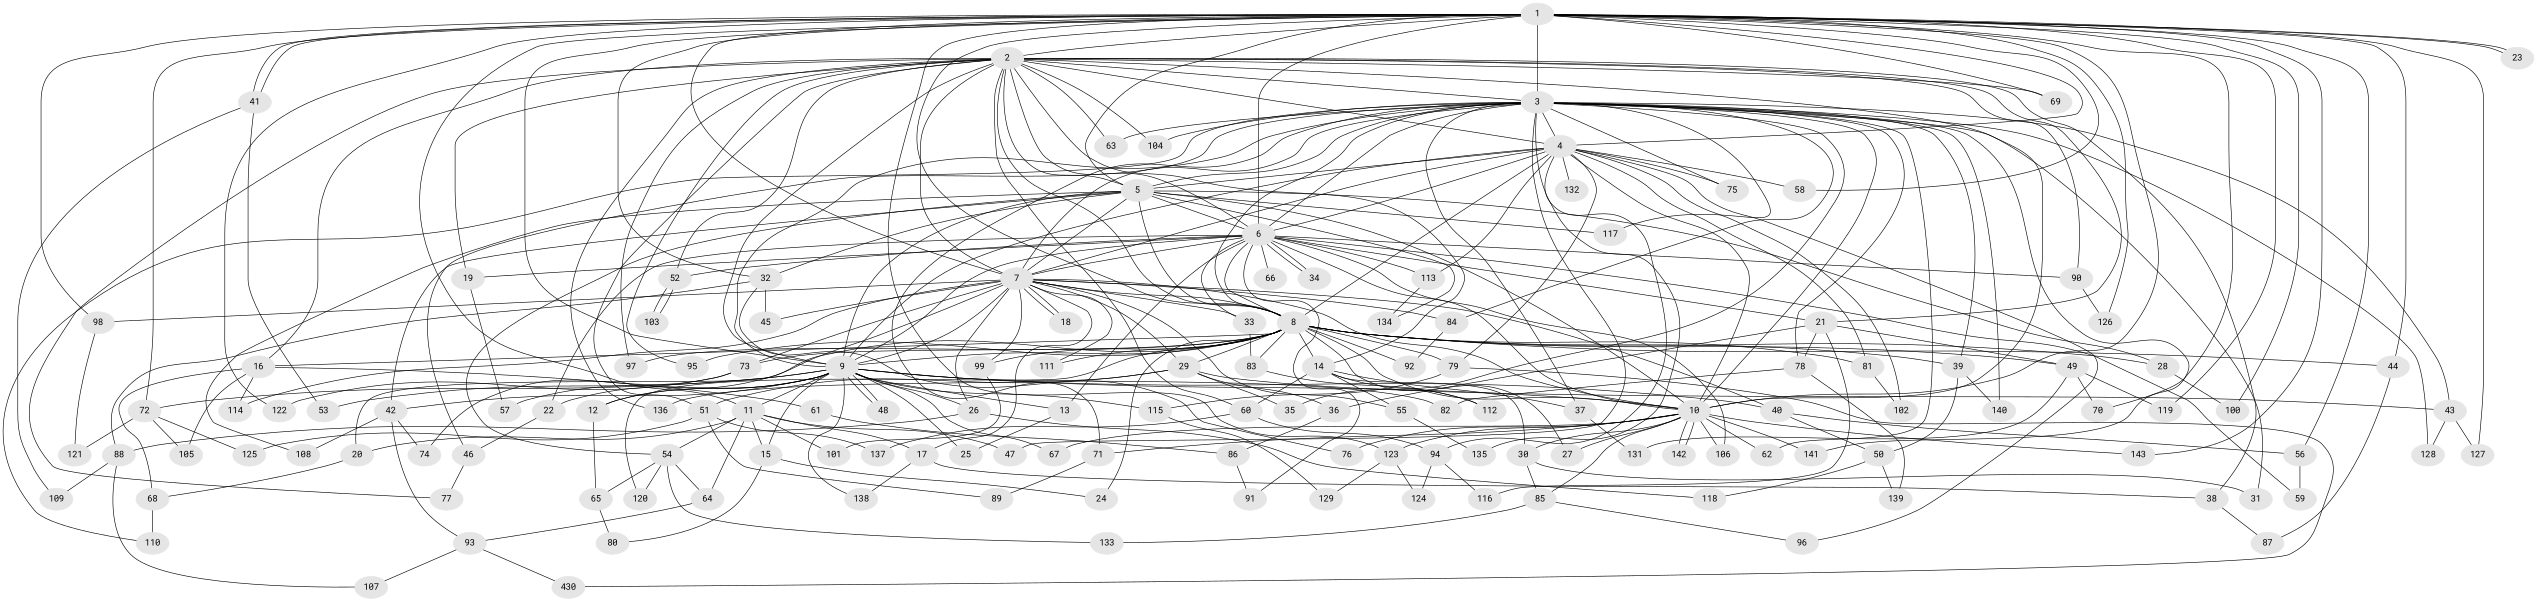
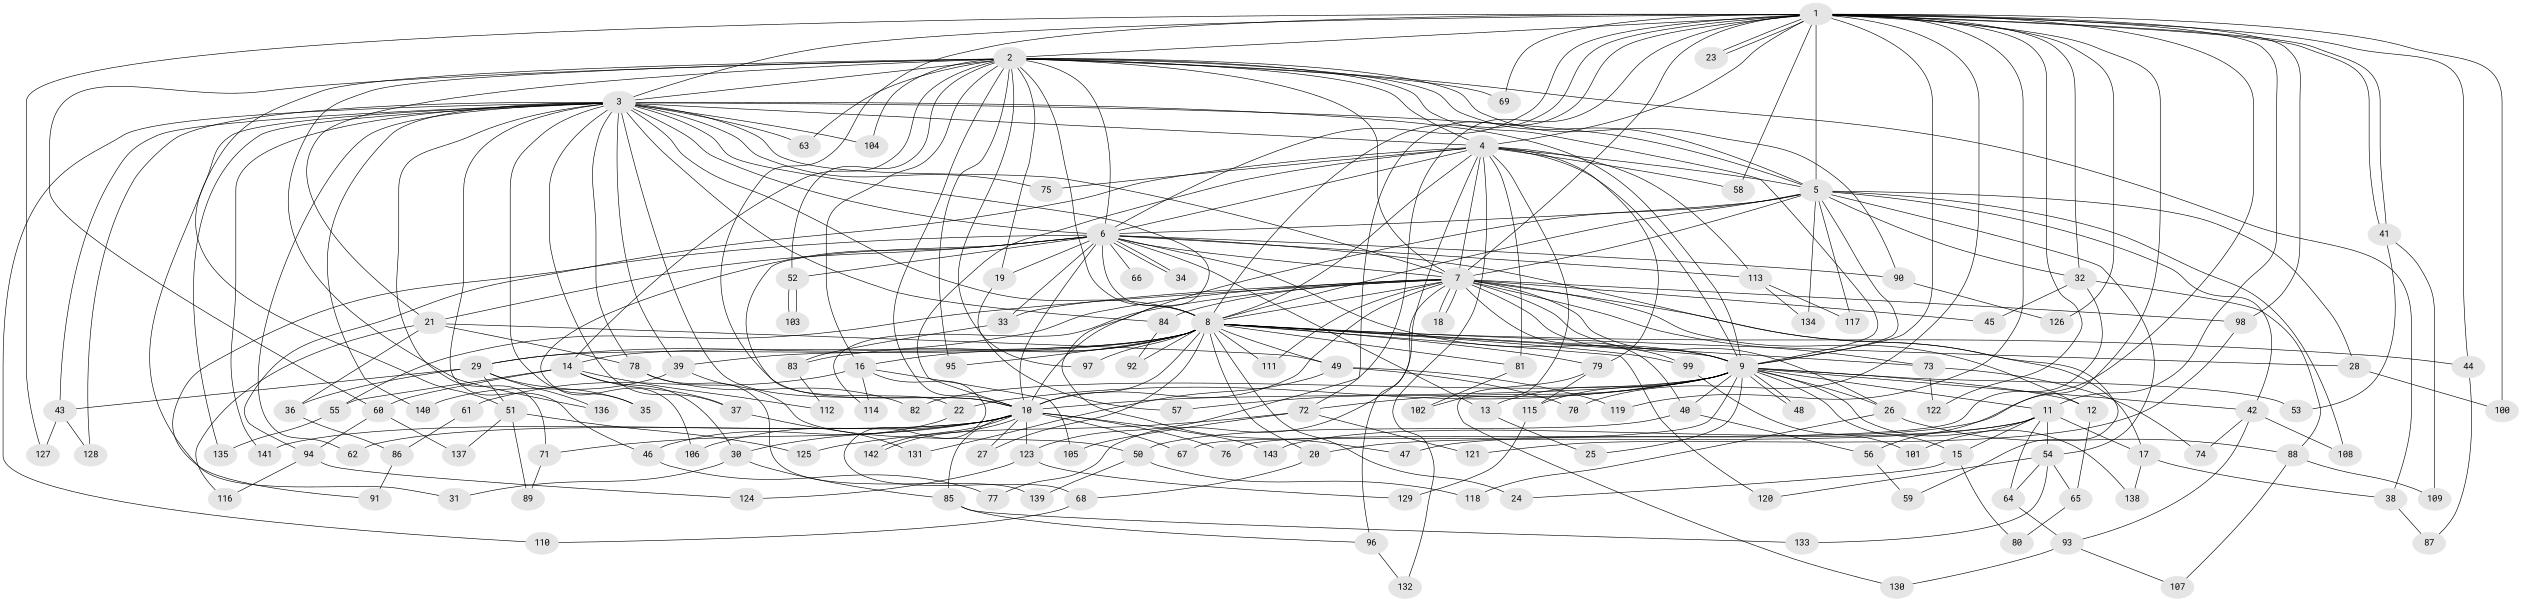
(282, 166) -> (1230, 430)
(1743, 166) -> (1804, 300)
none -> (1388, 565)
(568, 587) -> (1897, 587)
